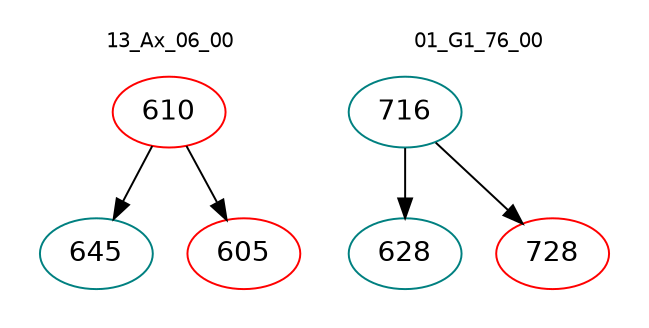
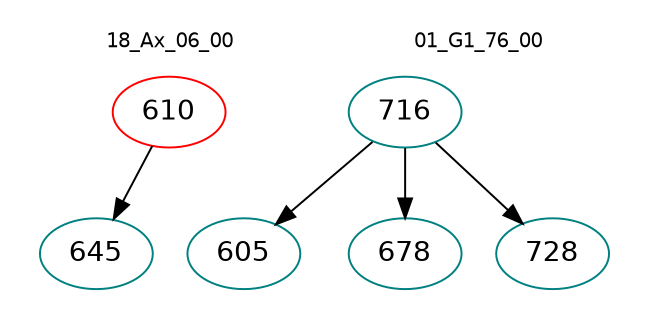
(170, 42) -> (170, 42)
(202, 174) -> (346, 164)
(244, 254) -> (244, 254)
(405, 254) -> (405, 254)
(553, 254) -> (553, 254)
